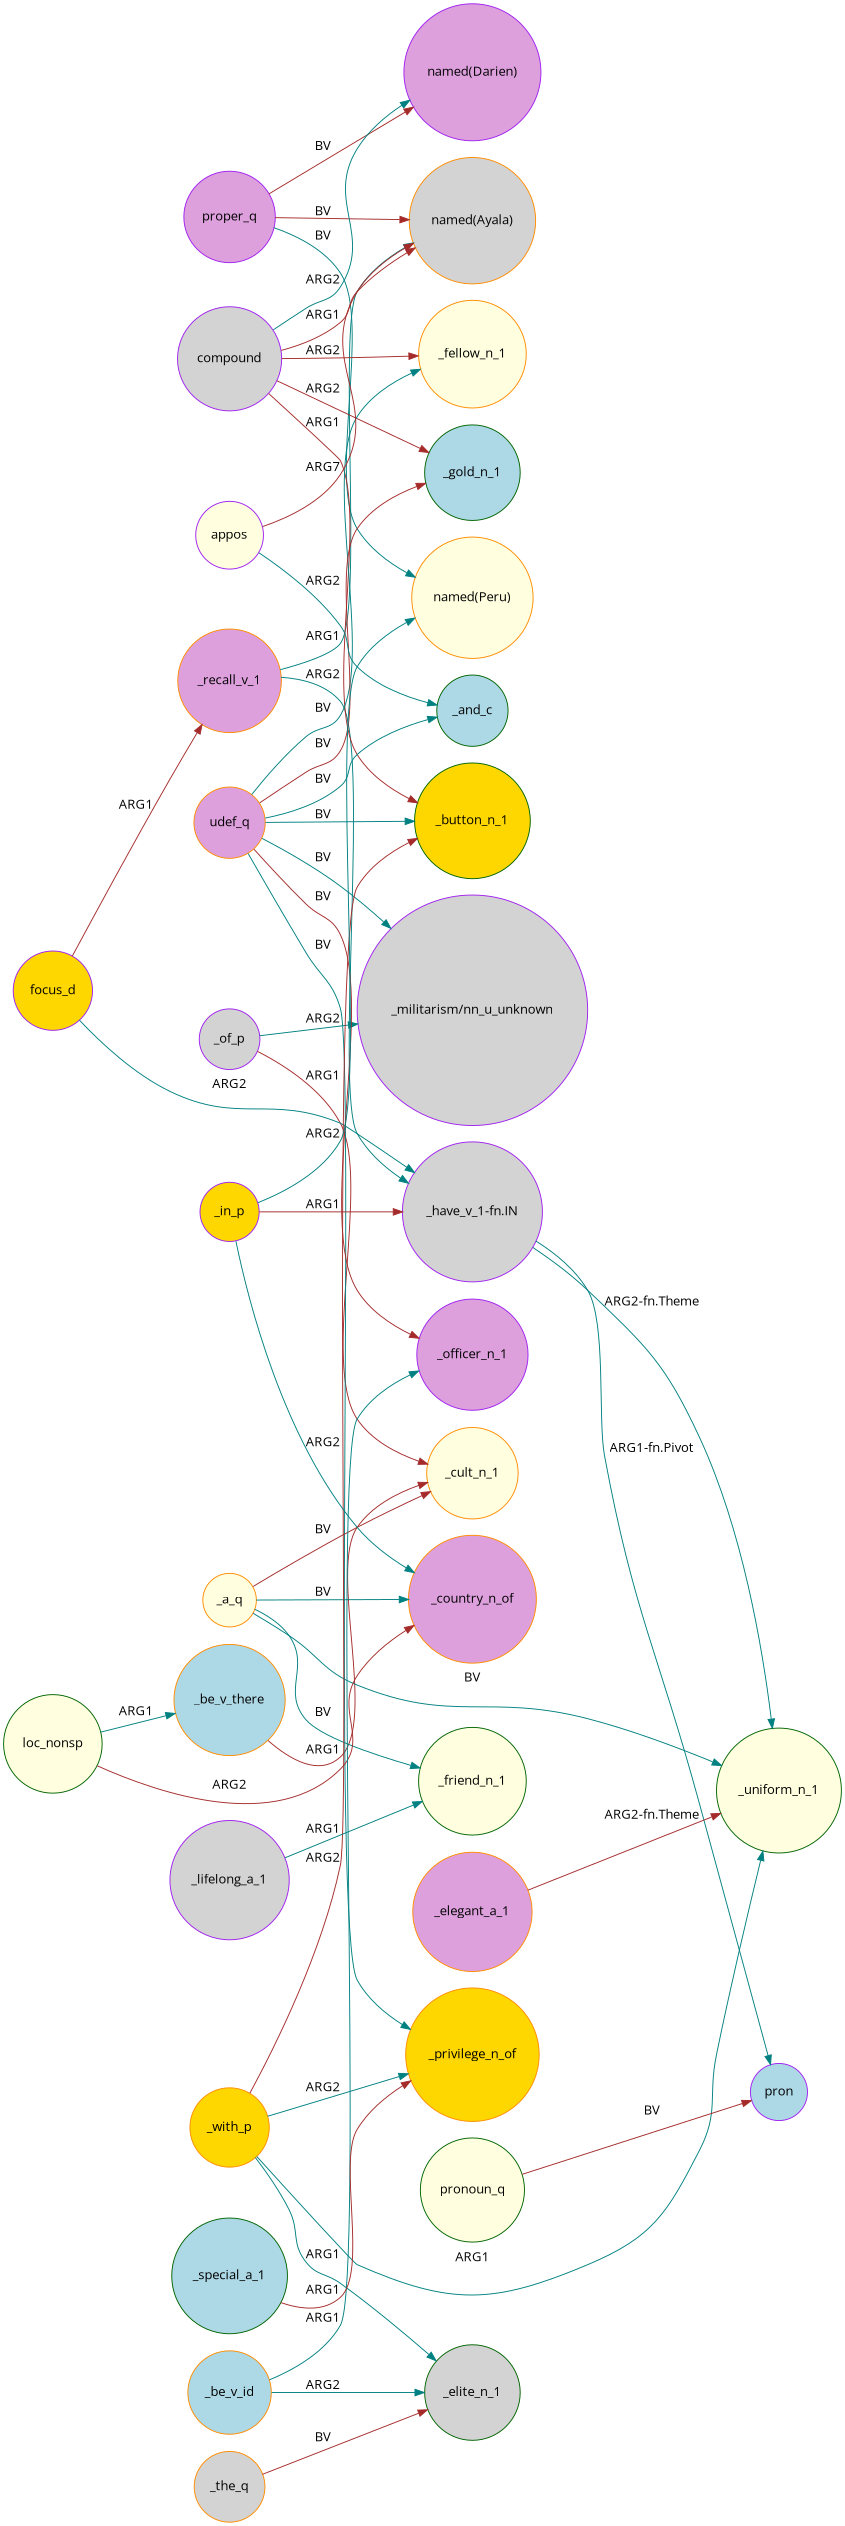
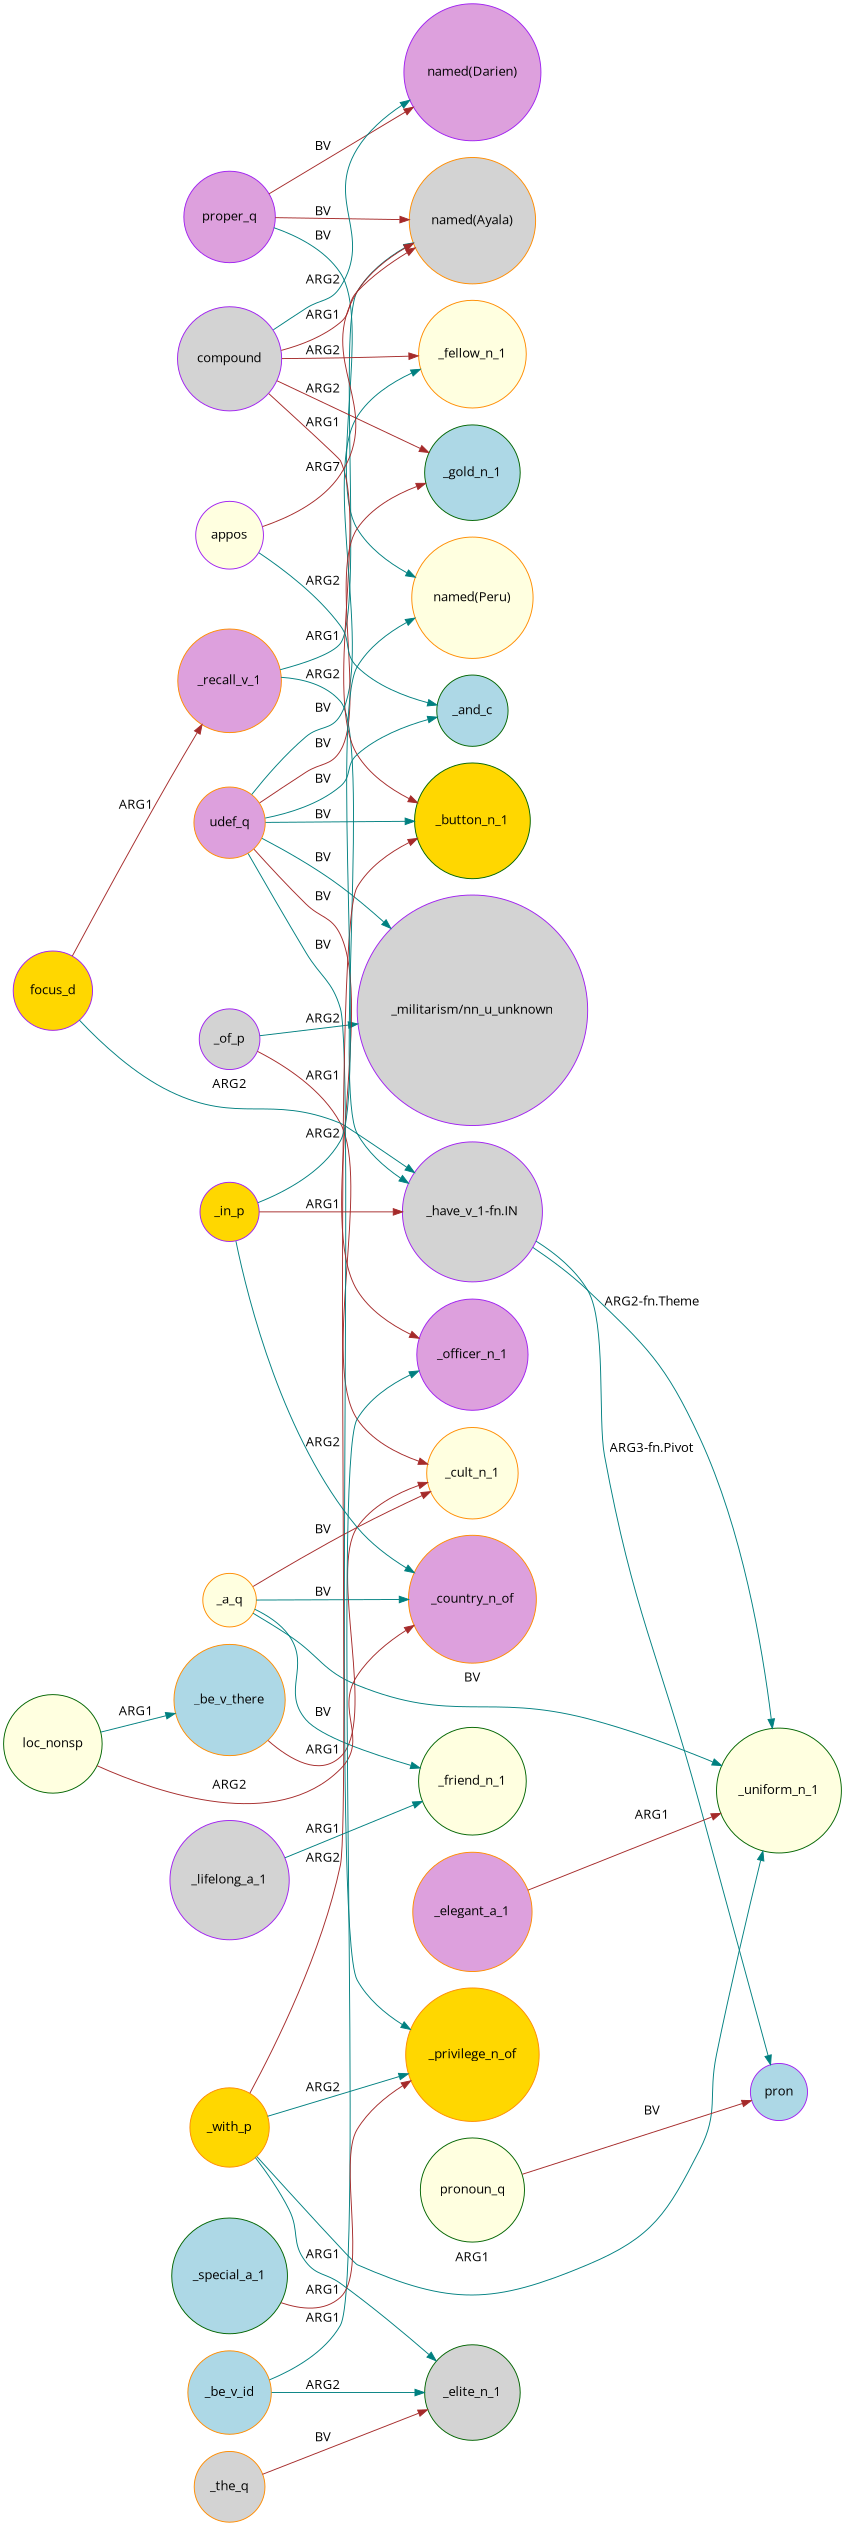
(652, 1448) -> (652, 1448)
(652, 1815) -> (652, 1815)
